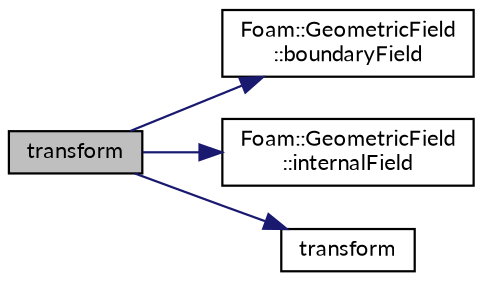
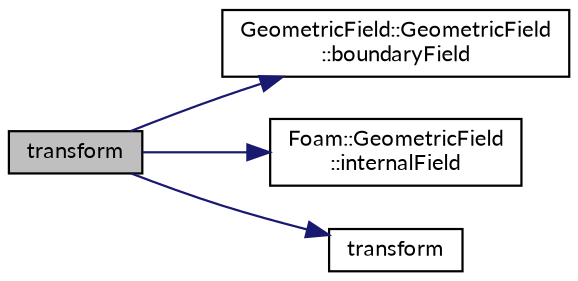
(348, 43) -> (396, 43)
